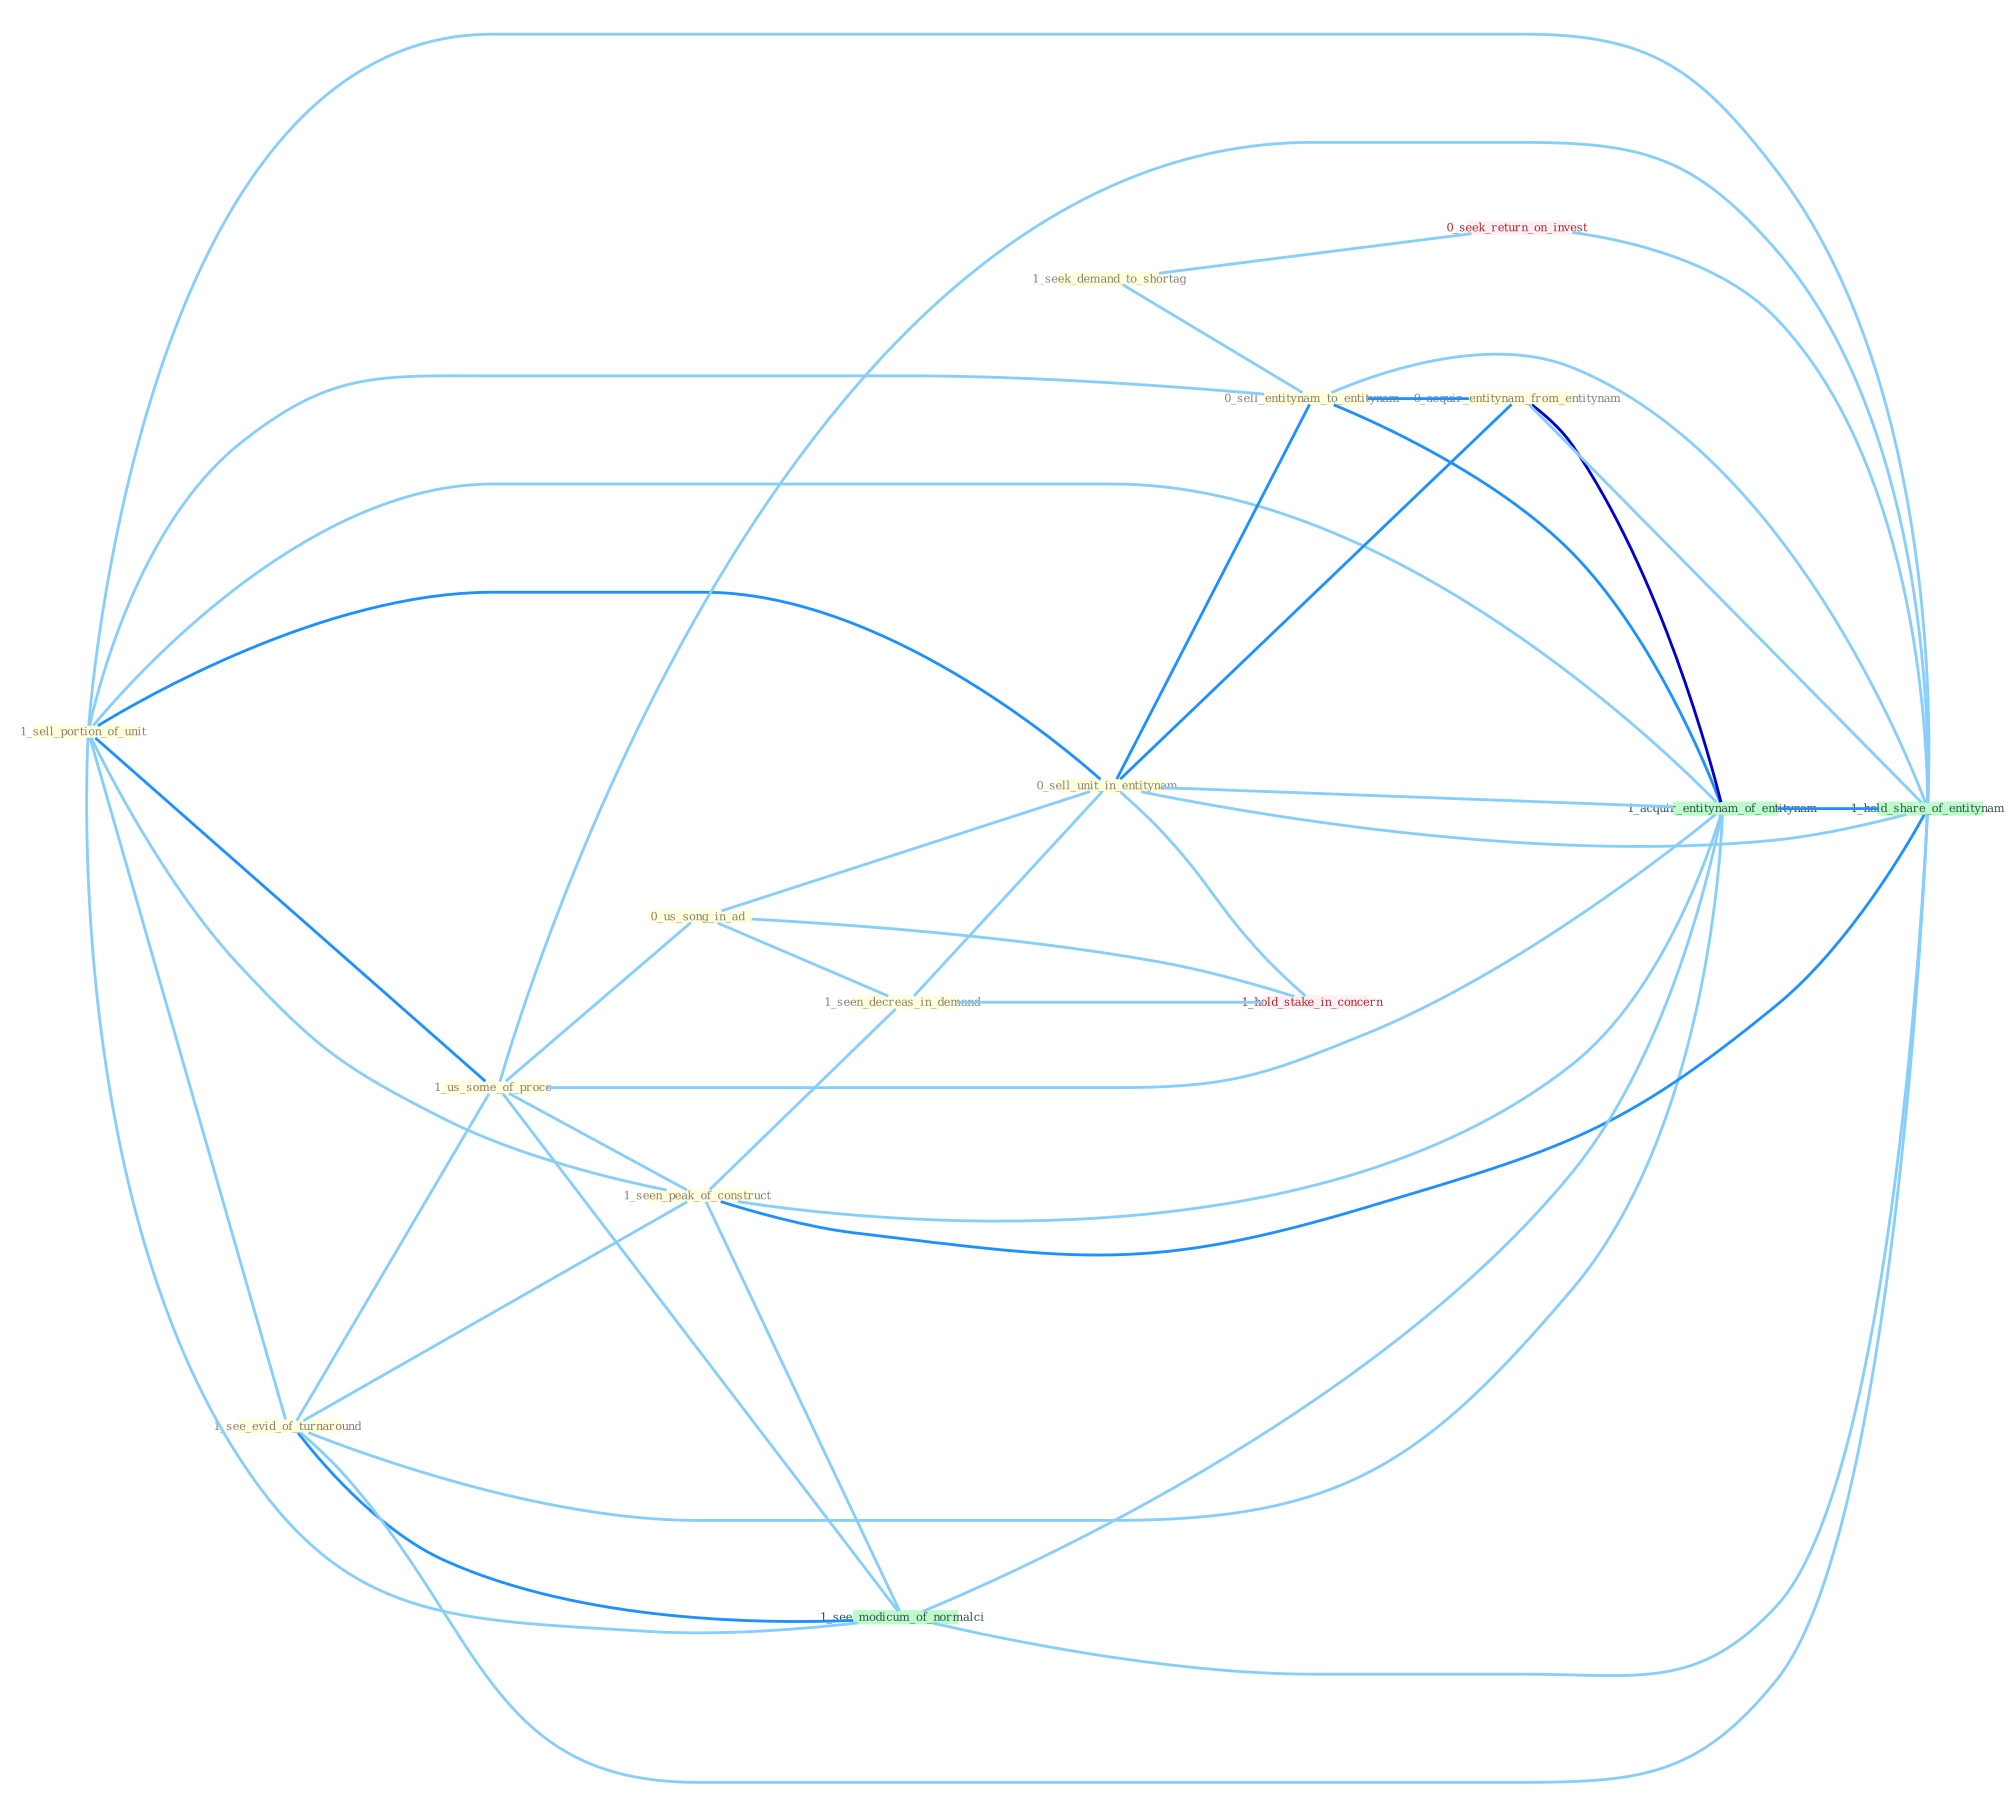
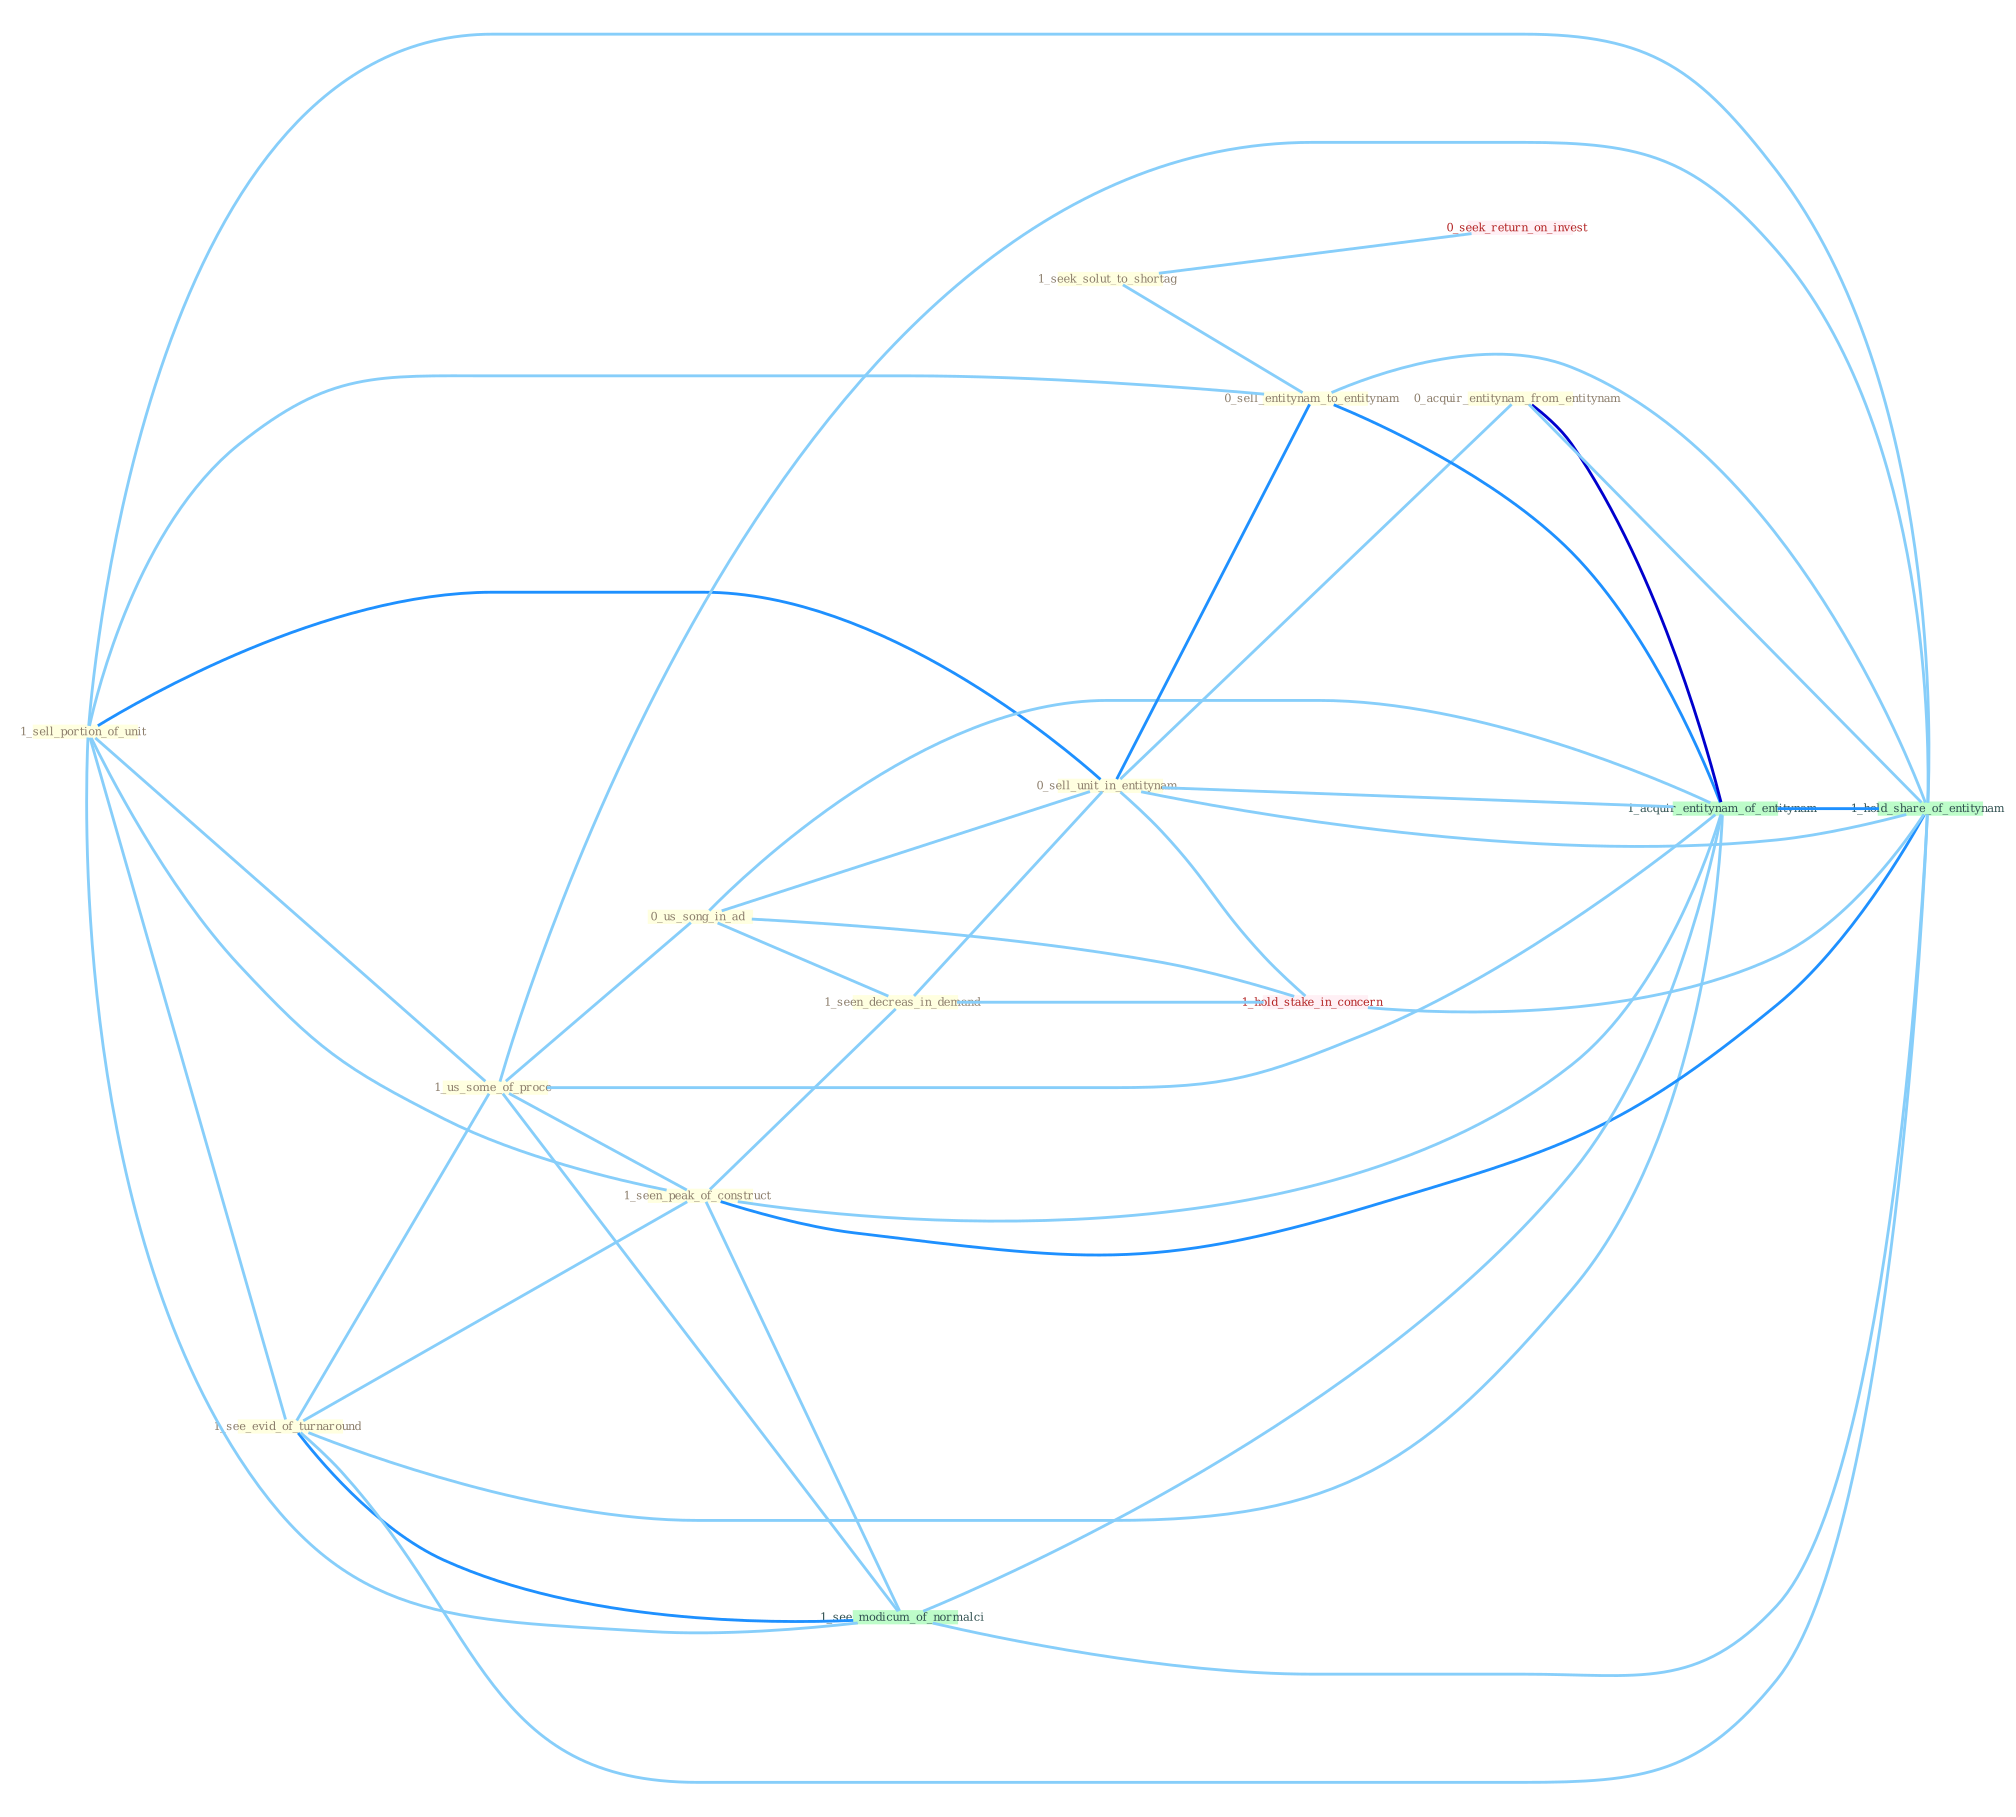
(1110, 279) -> (1110, 279)
(1418, 399) -> none
(1855, 441) -> (1723, 978)
(911, 484) -> (1133, 700)
(1316, 592) -> (1316, 592)
(290, 910) -> (290, 910)
